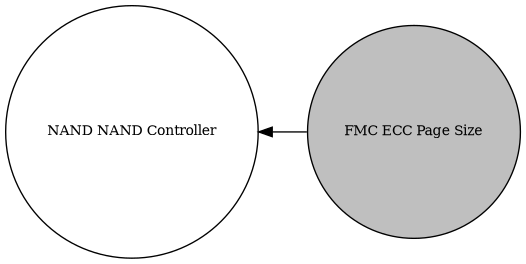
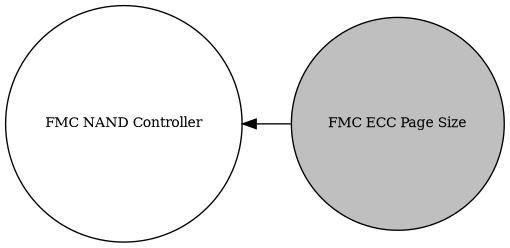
(132, 132) -> (124, 124)
